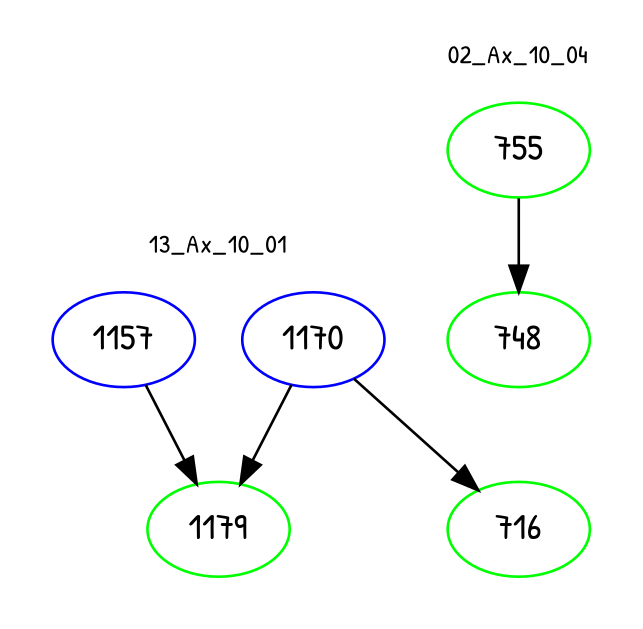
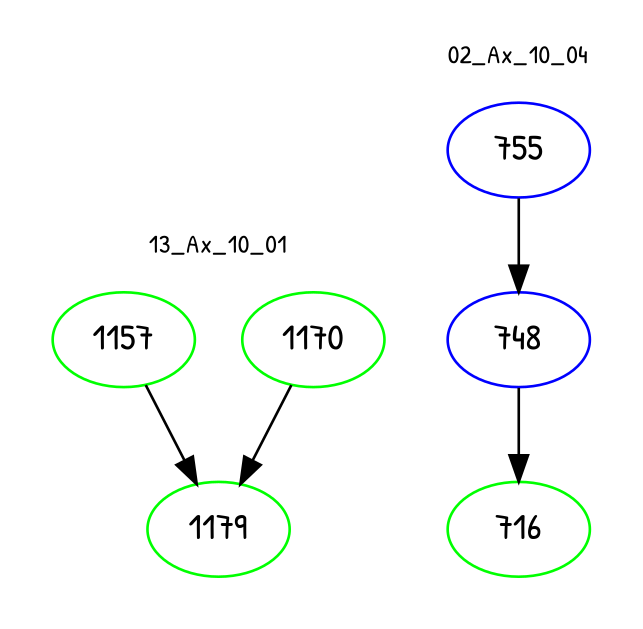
(519, 150) -> (519, 150)
(124, 340) -> (124, 340)
(313, 340) -> (313, 340)
(519, 340) -> (519, 340)
(388, 409) -> (519, 422)
